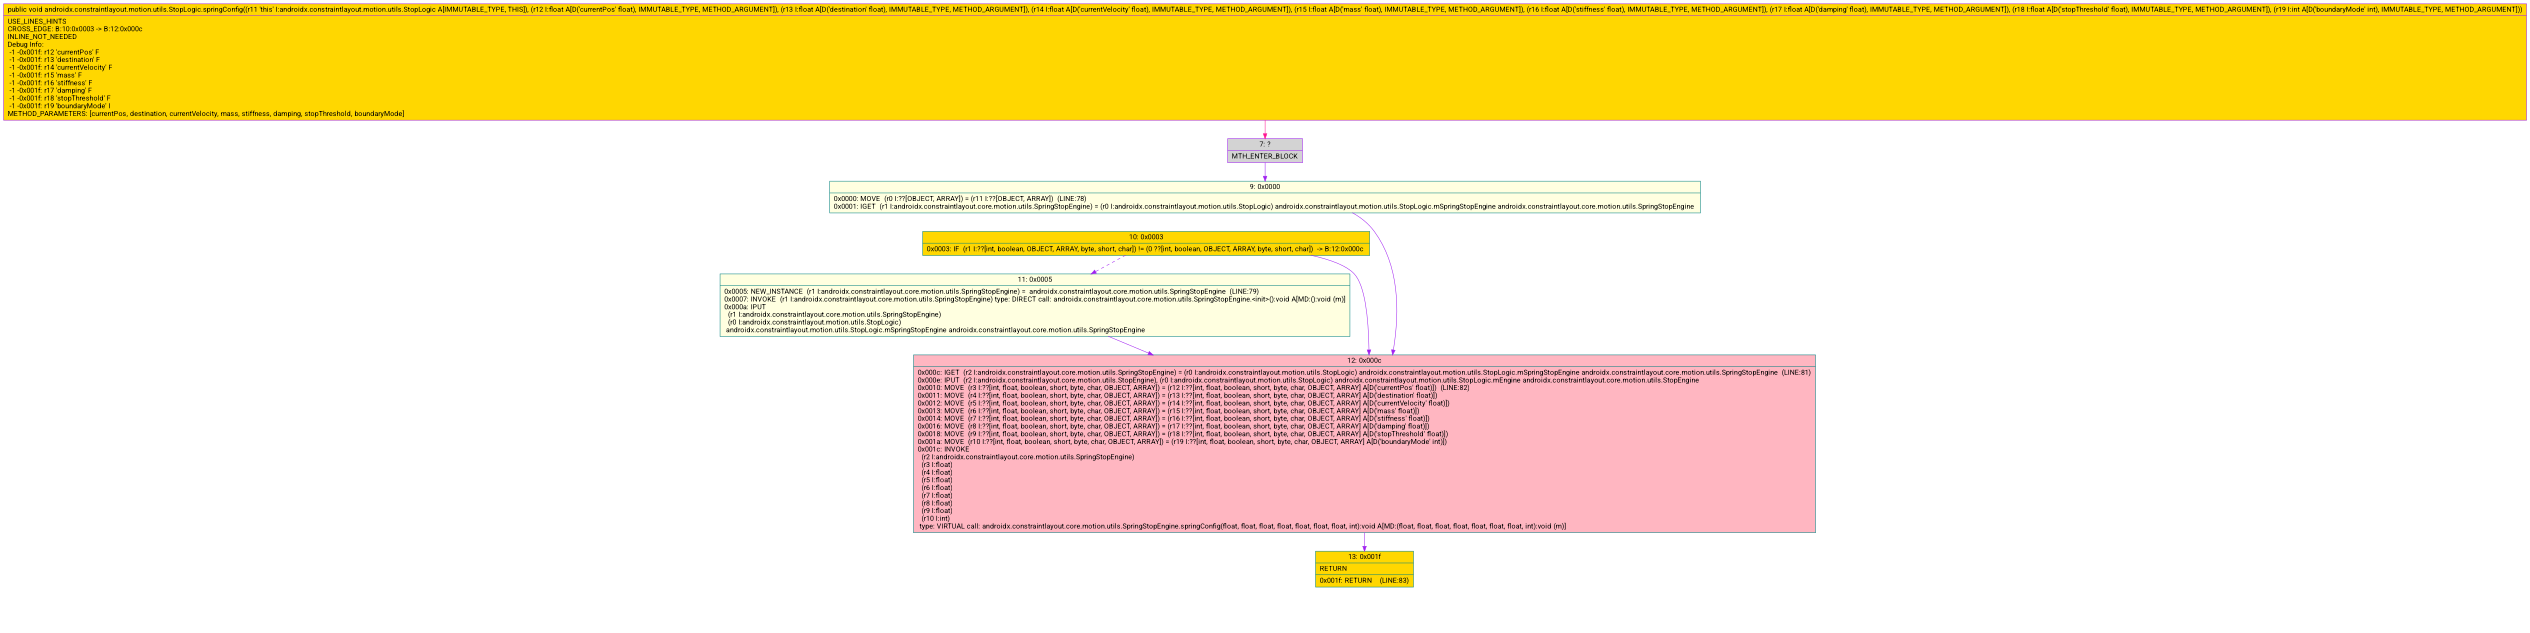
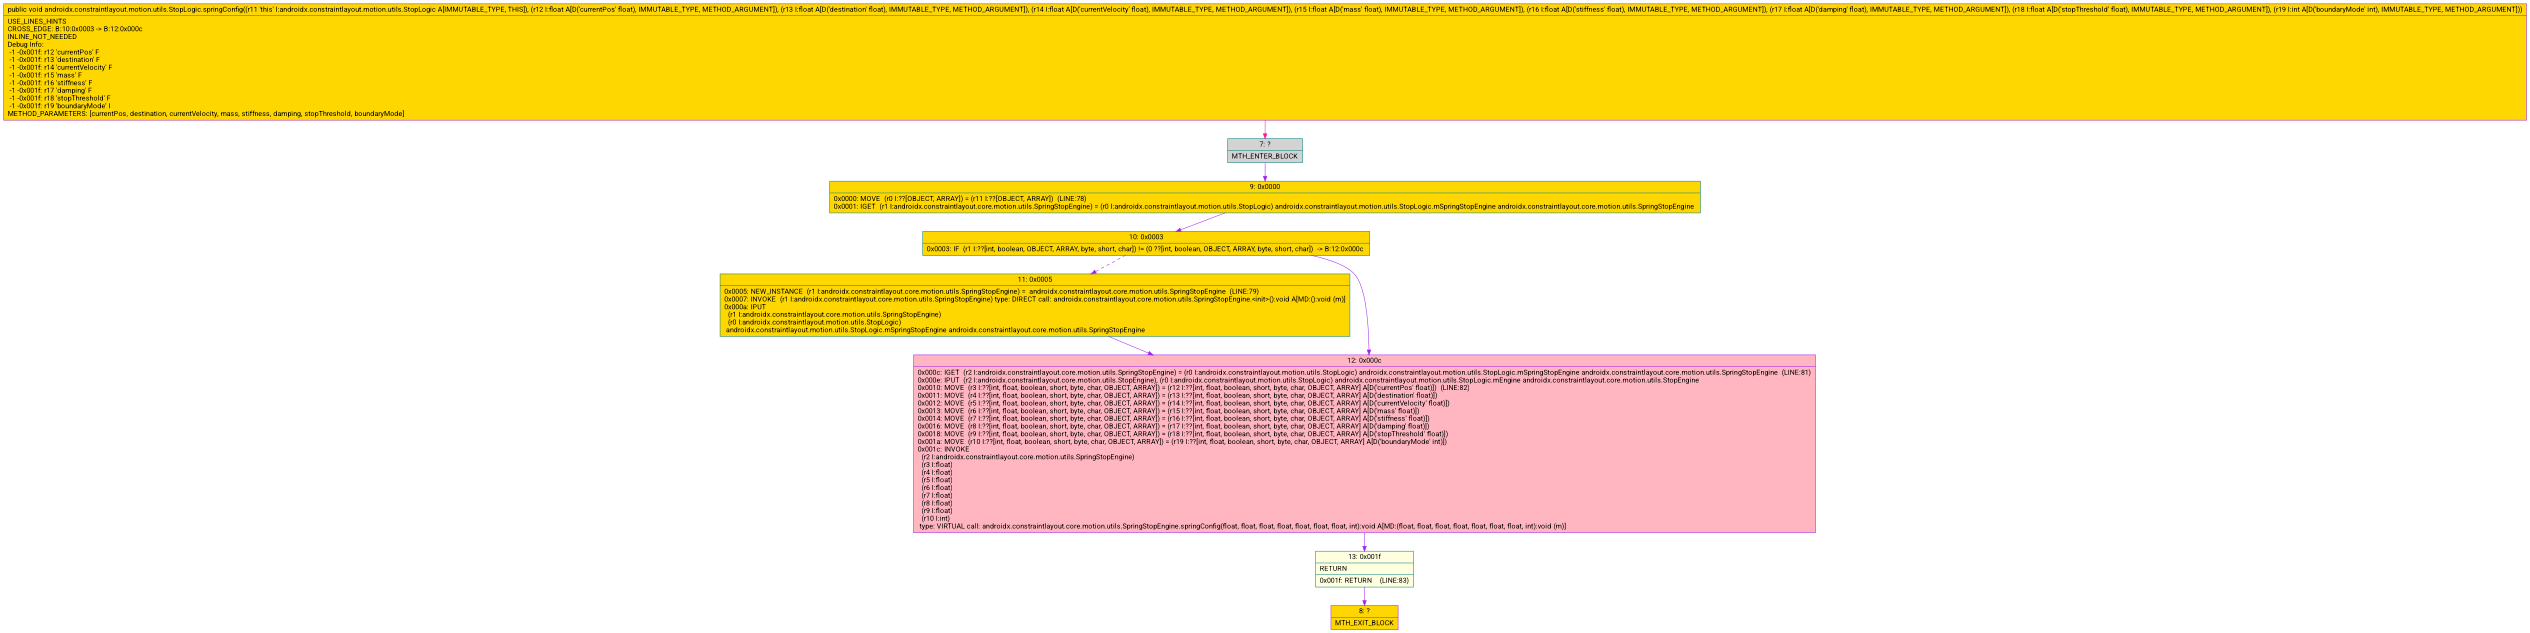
(1265, 151) -> (1265, 151)
(1265, 197) -> (1265, 197)
(1393, 274) -> (1203, 221)
(1035, 305) -> (1035, 305)
(1365, 444) -> (1365, 444)
(1365, 569) -> (1365, 569)
none -> (1365, 618)
